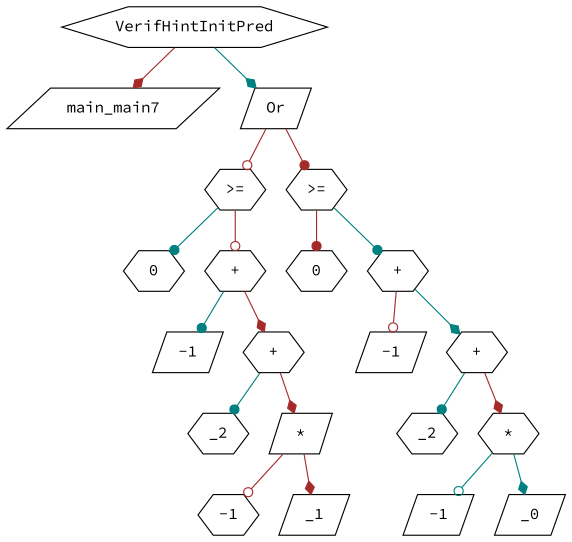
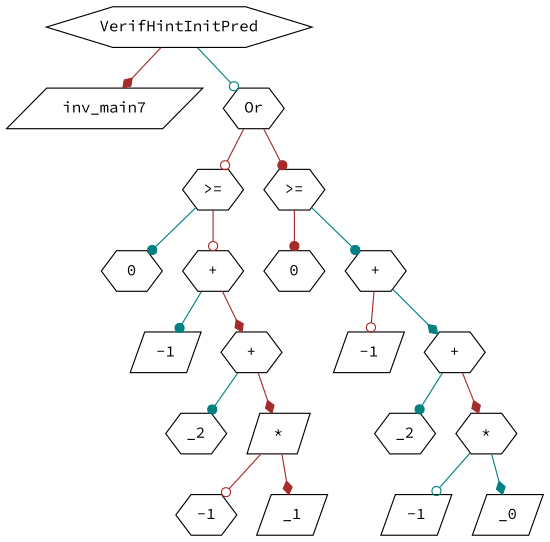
(230, 63) -> (214, 65)
(113, 108) -> (105, 108)
(276, 108) -> (254, 108)
